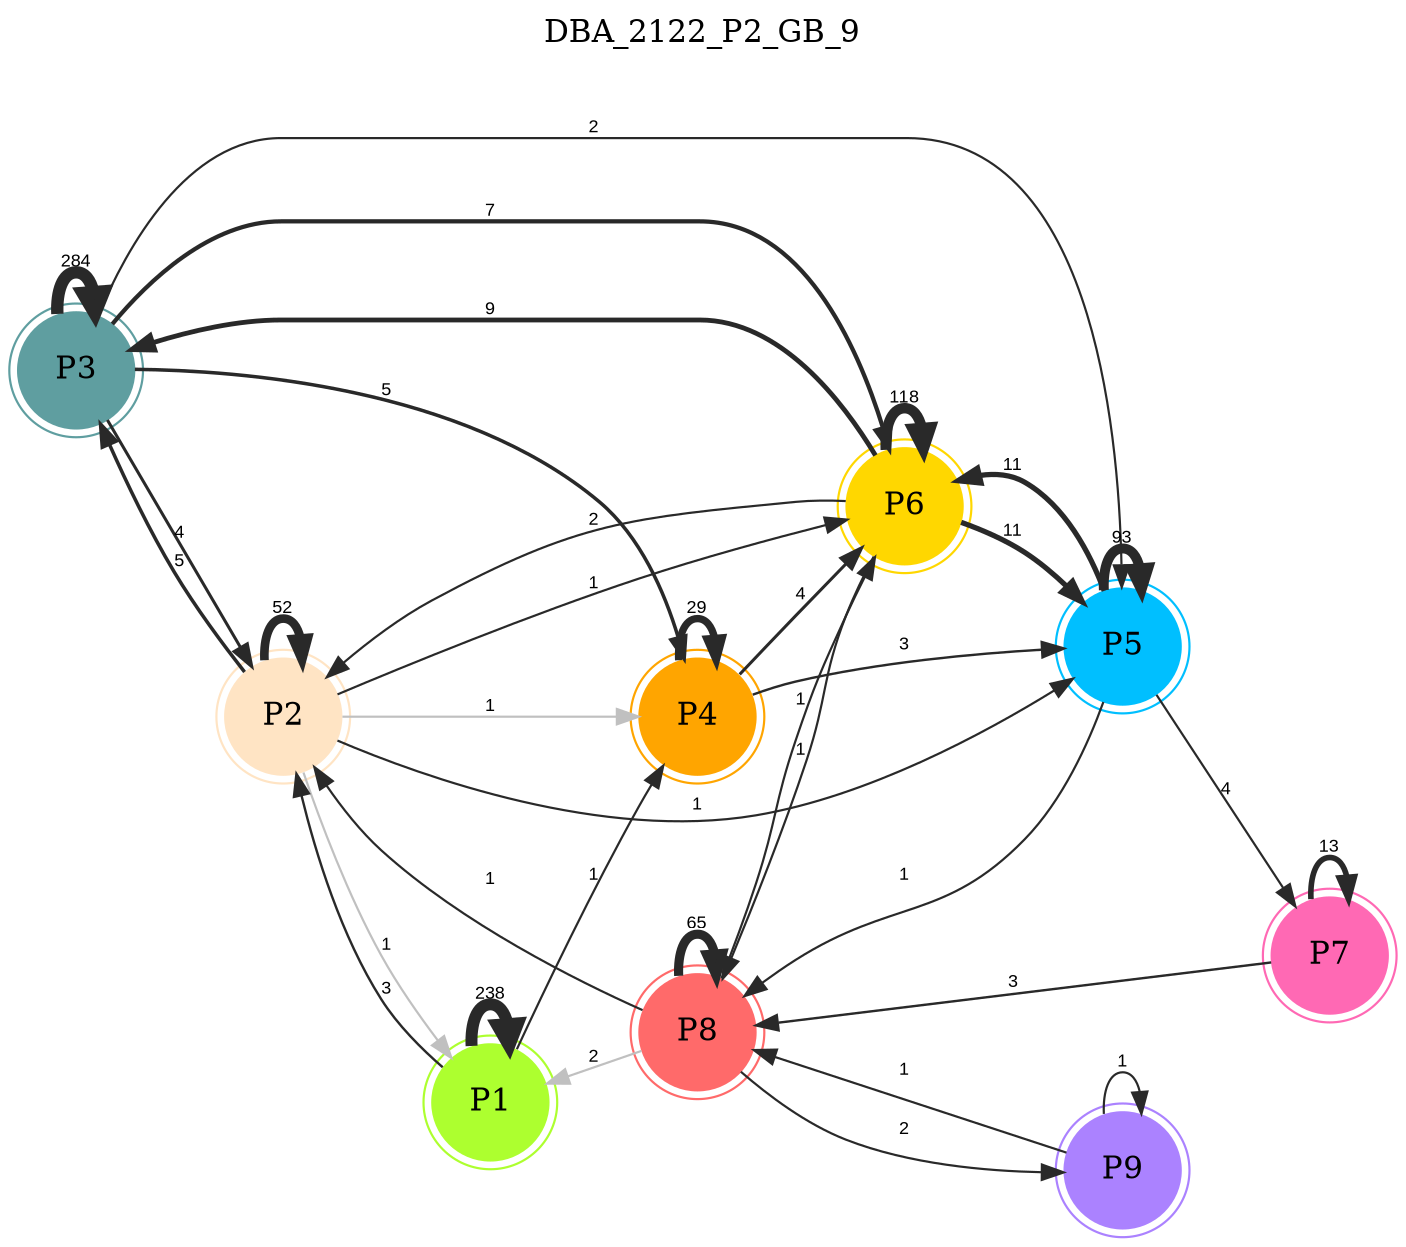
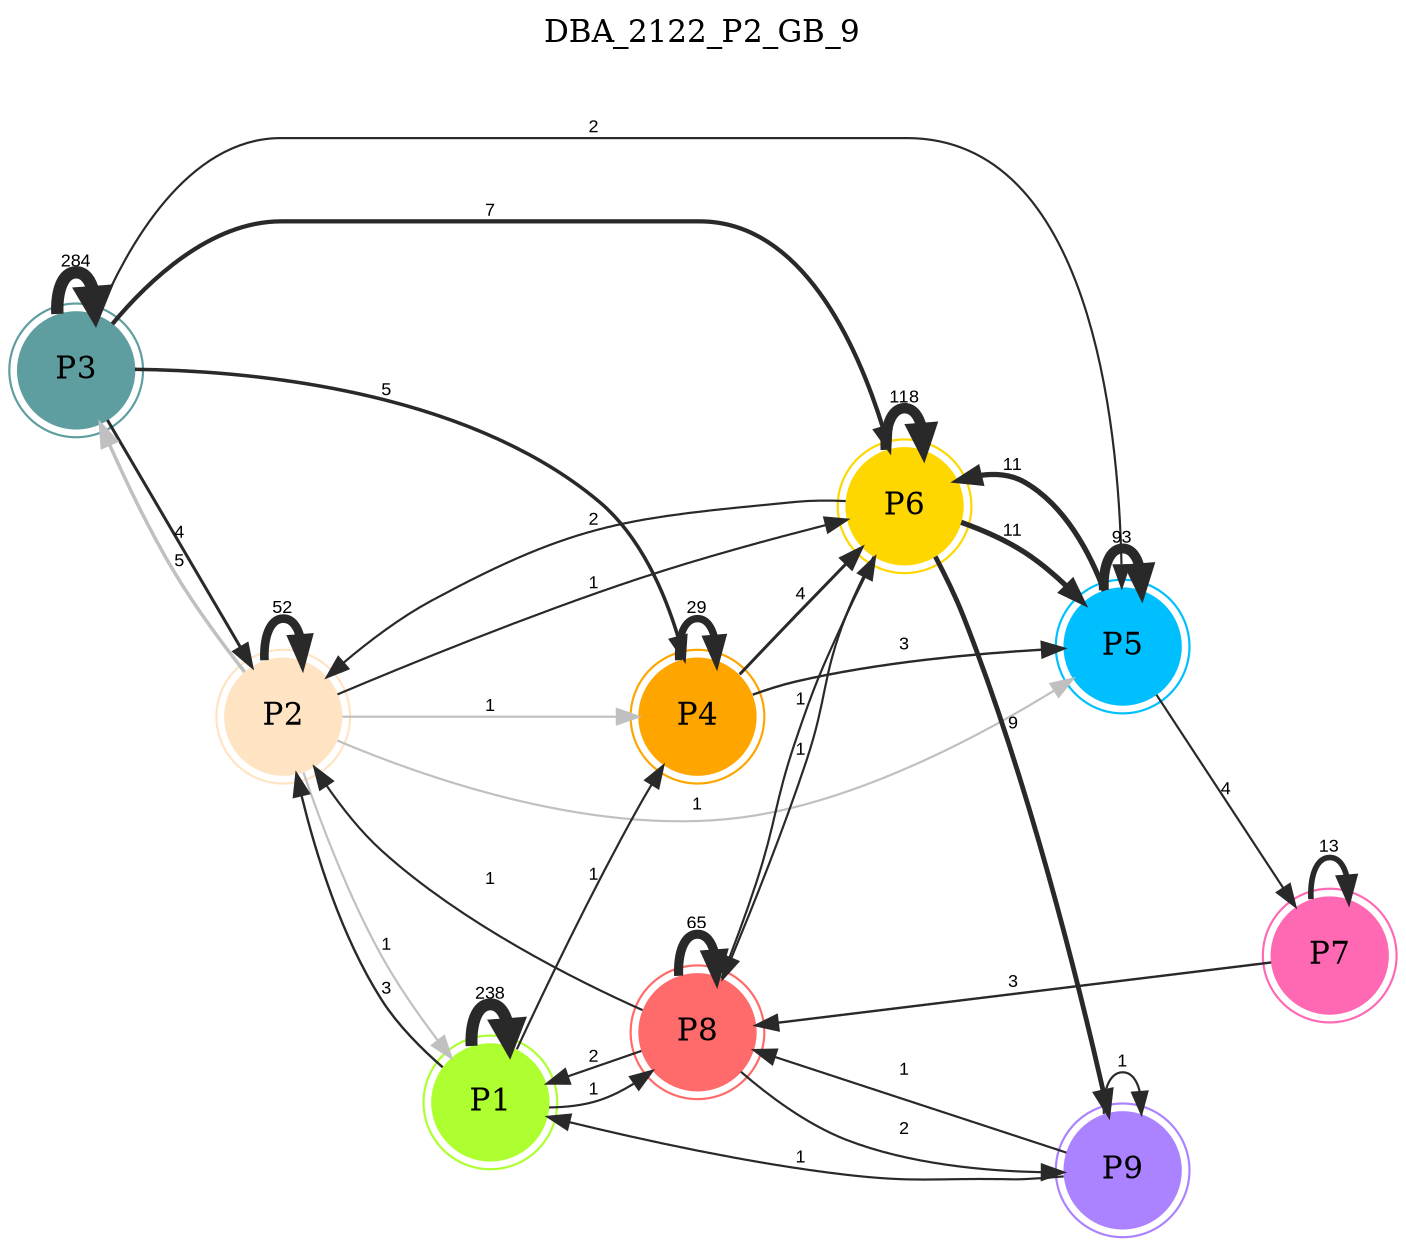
(541, 320) -> (1032, 820)
(169, 563) -> (169, 563)
(704, 820) -> (704, 820)
(969, 884) -> (593, 1102)
(605, 1064) -> (605, 1064)
none -> (814, 1171)
